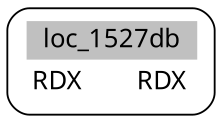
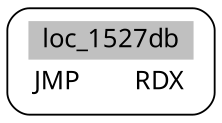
(110, 82) -> (109, 82)
